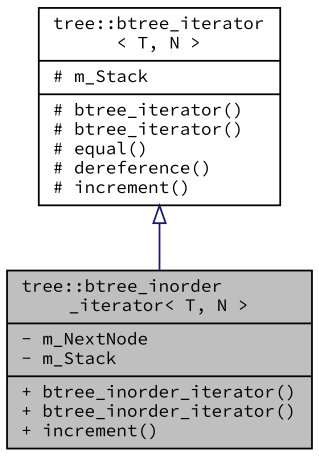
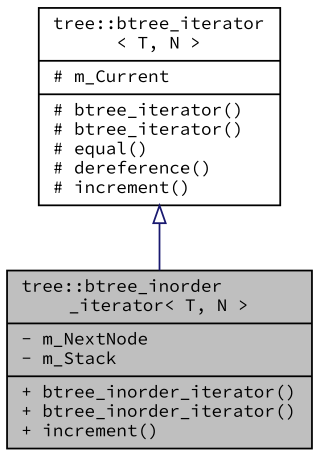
(101, 77) -> (112, 77)
